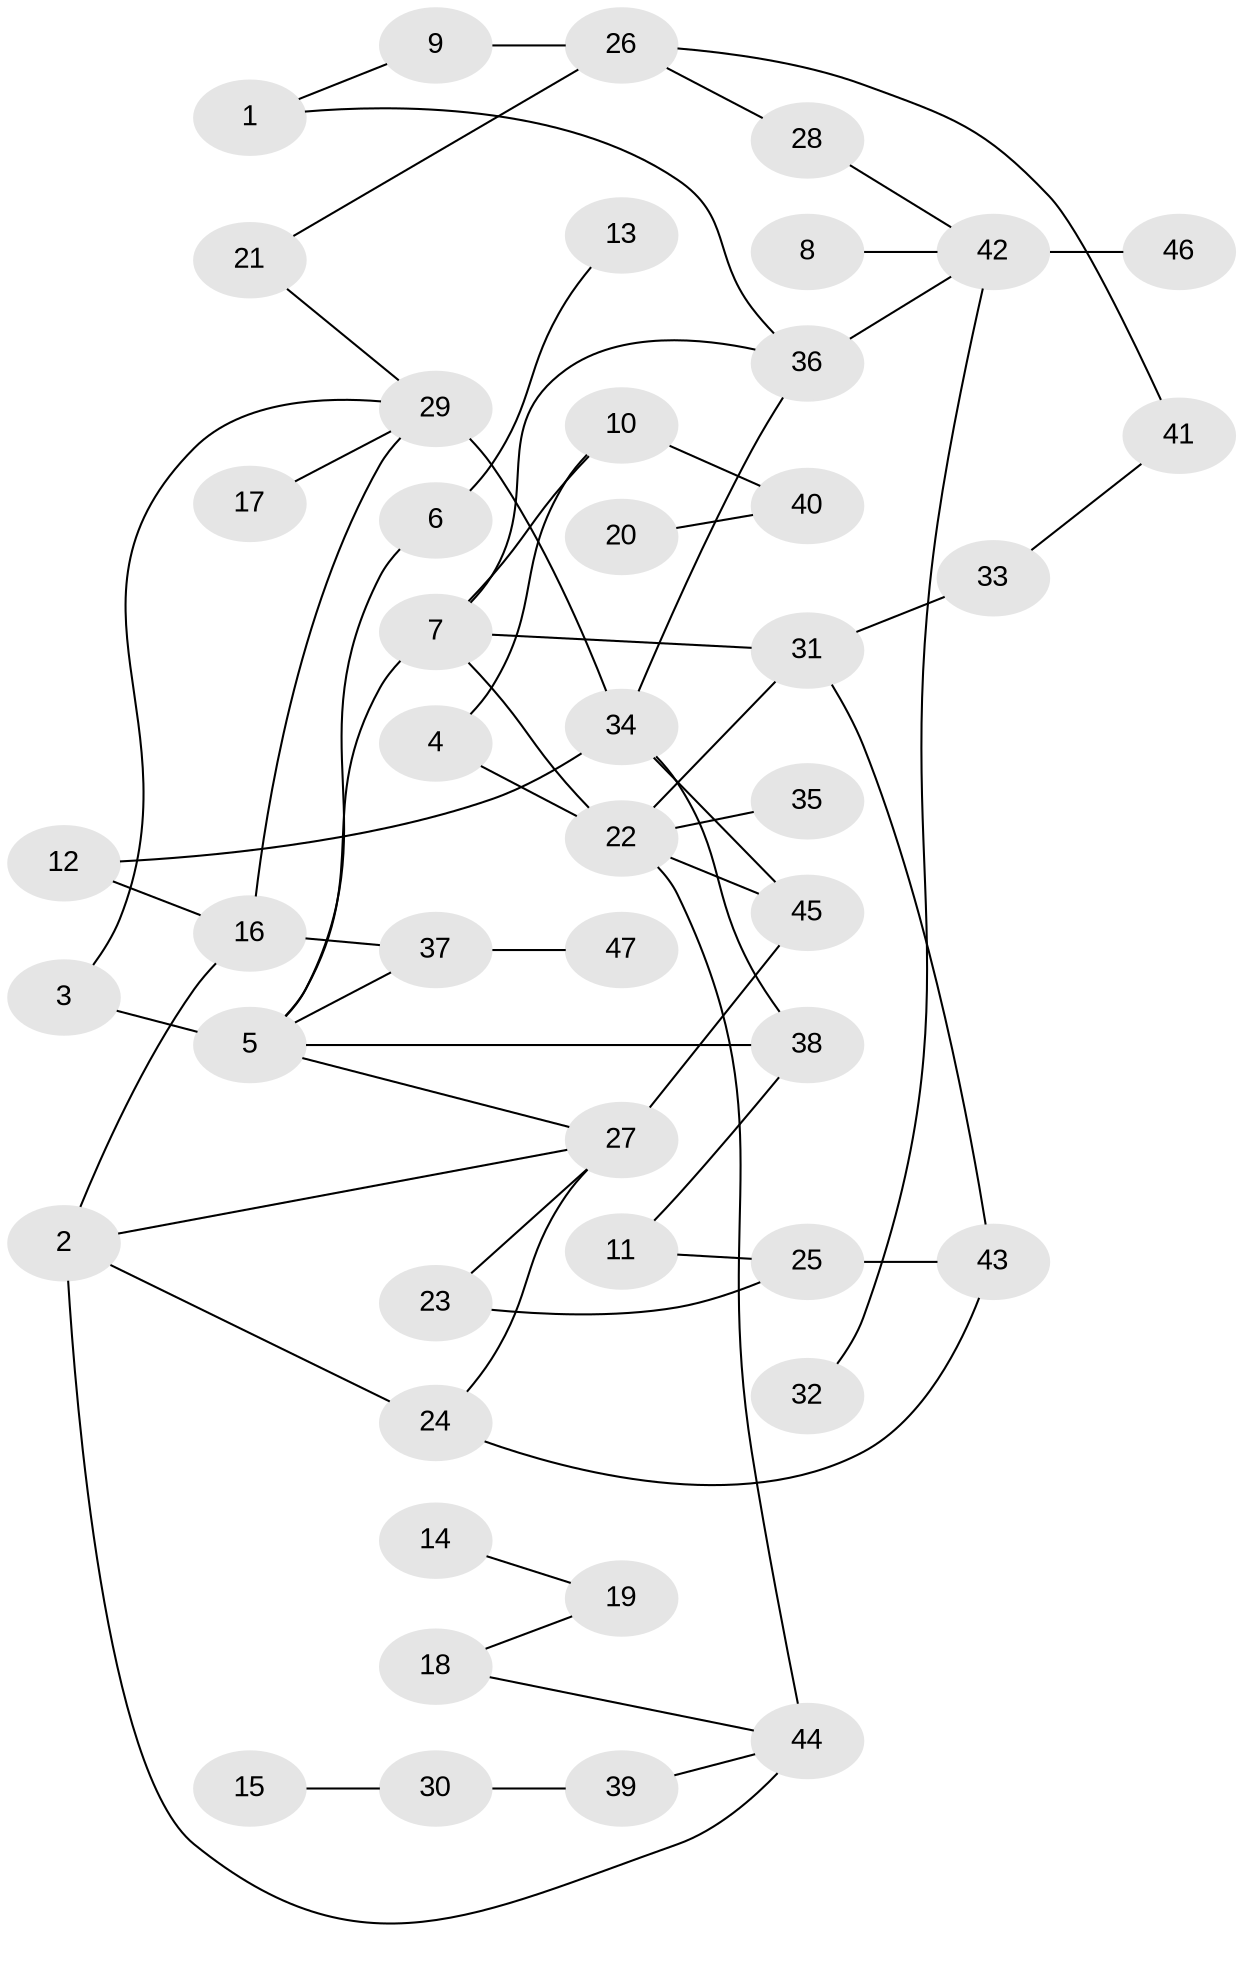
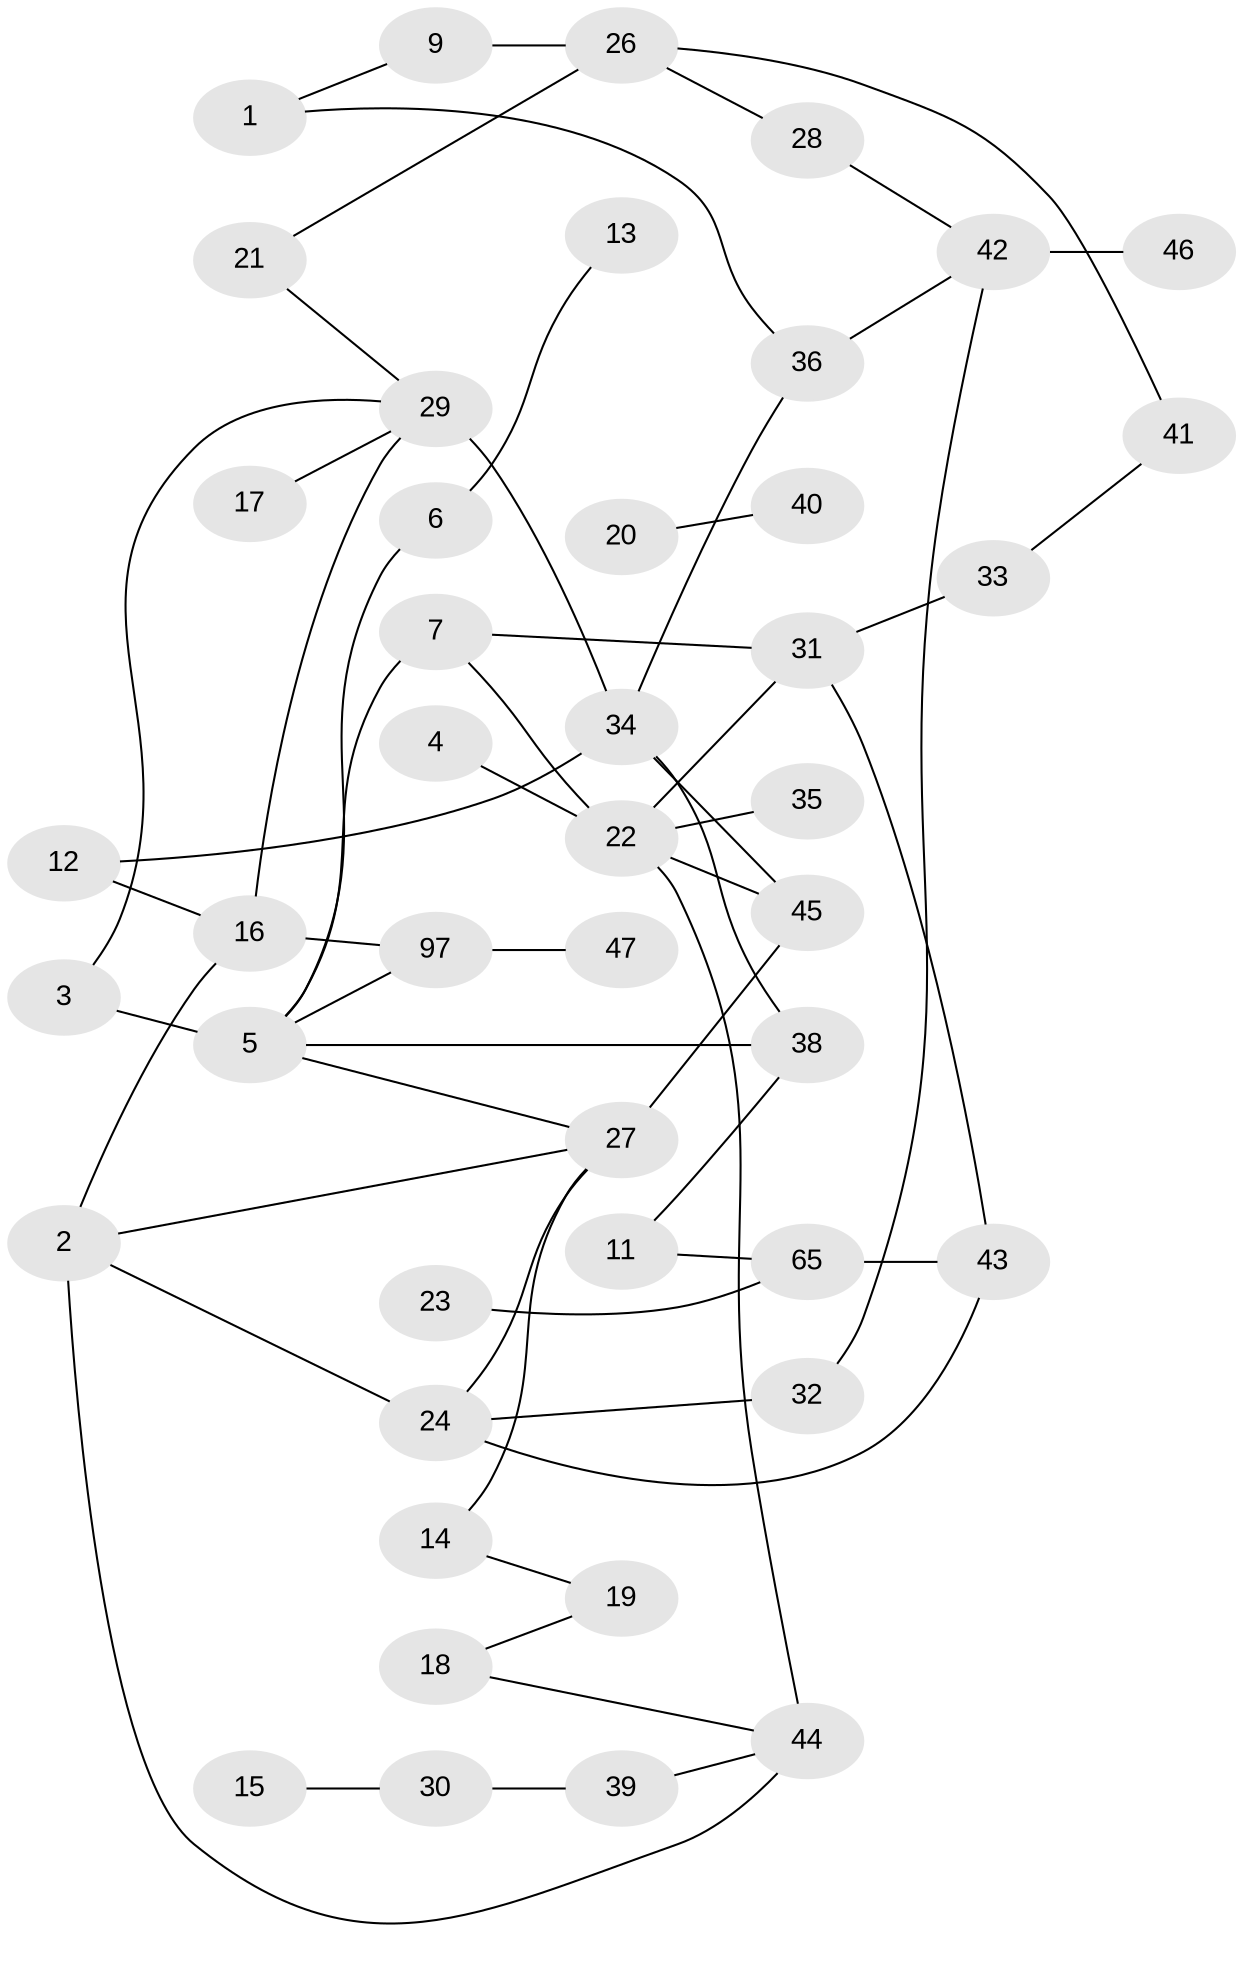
(808, 252) -> none
(542, 392) -> none
(622, 425) -> none
(436, 950) -> (436, 950)
(529, 1221) -> (527, 1340)
(808, 1262) -> (808, 1262)
none -> (622, 1410)
